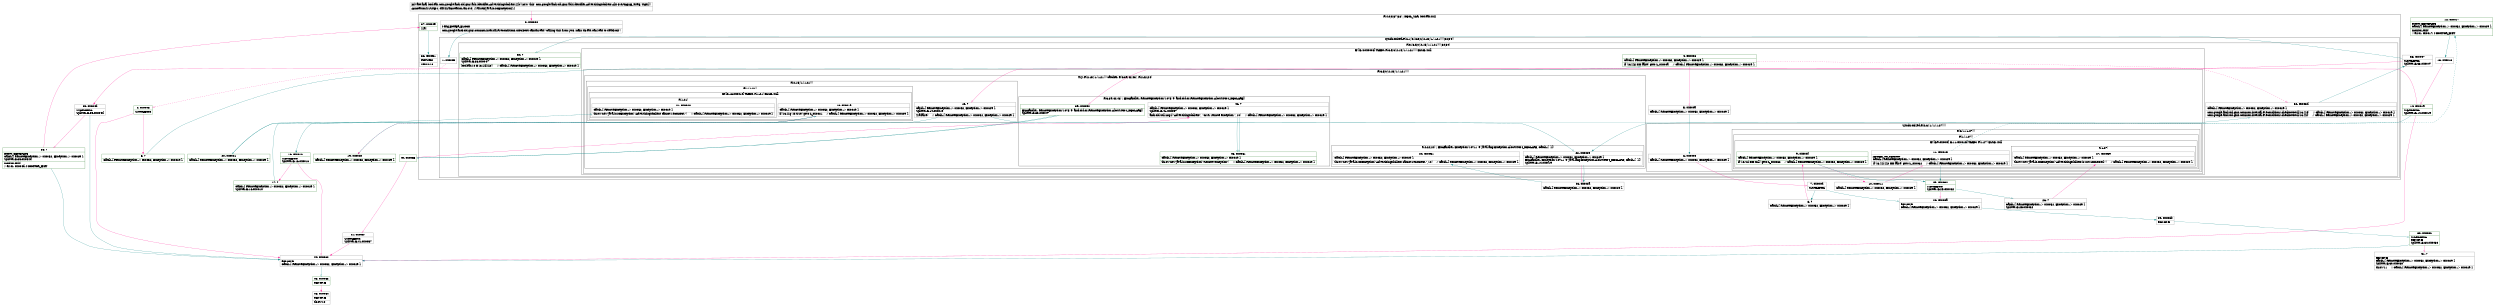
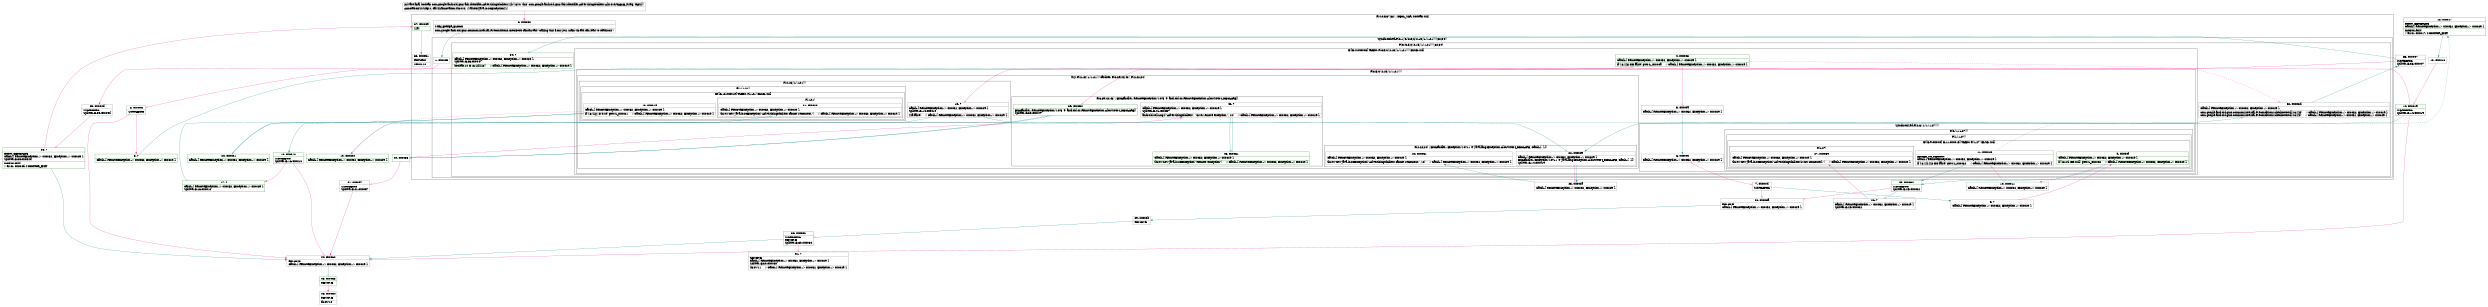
(300, 79) -> (293, 79)
(125, 249) -> none
